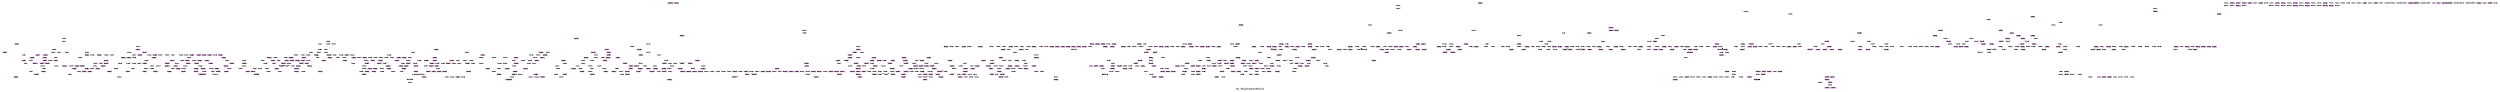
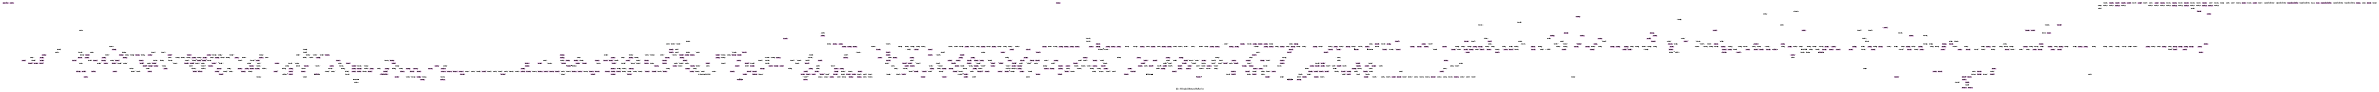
none -> (969, 61)
